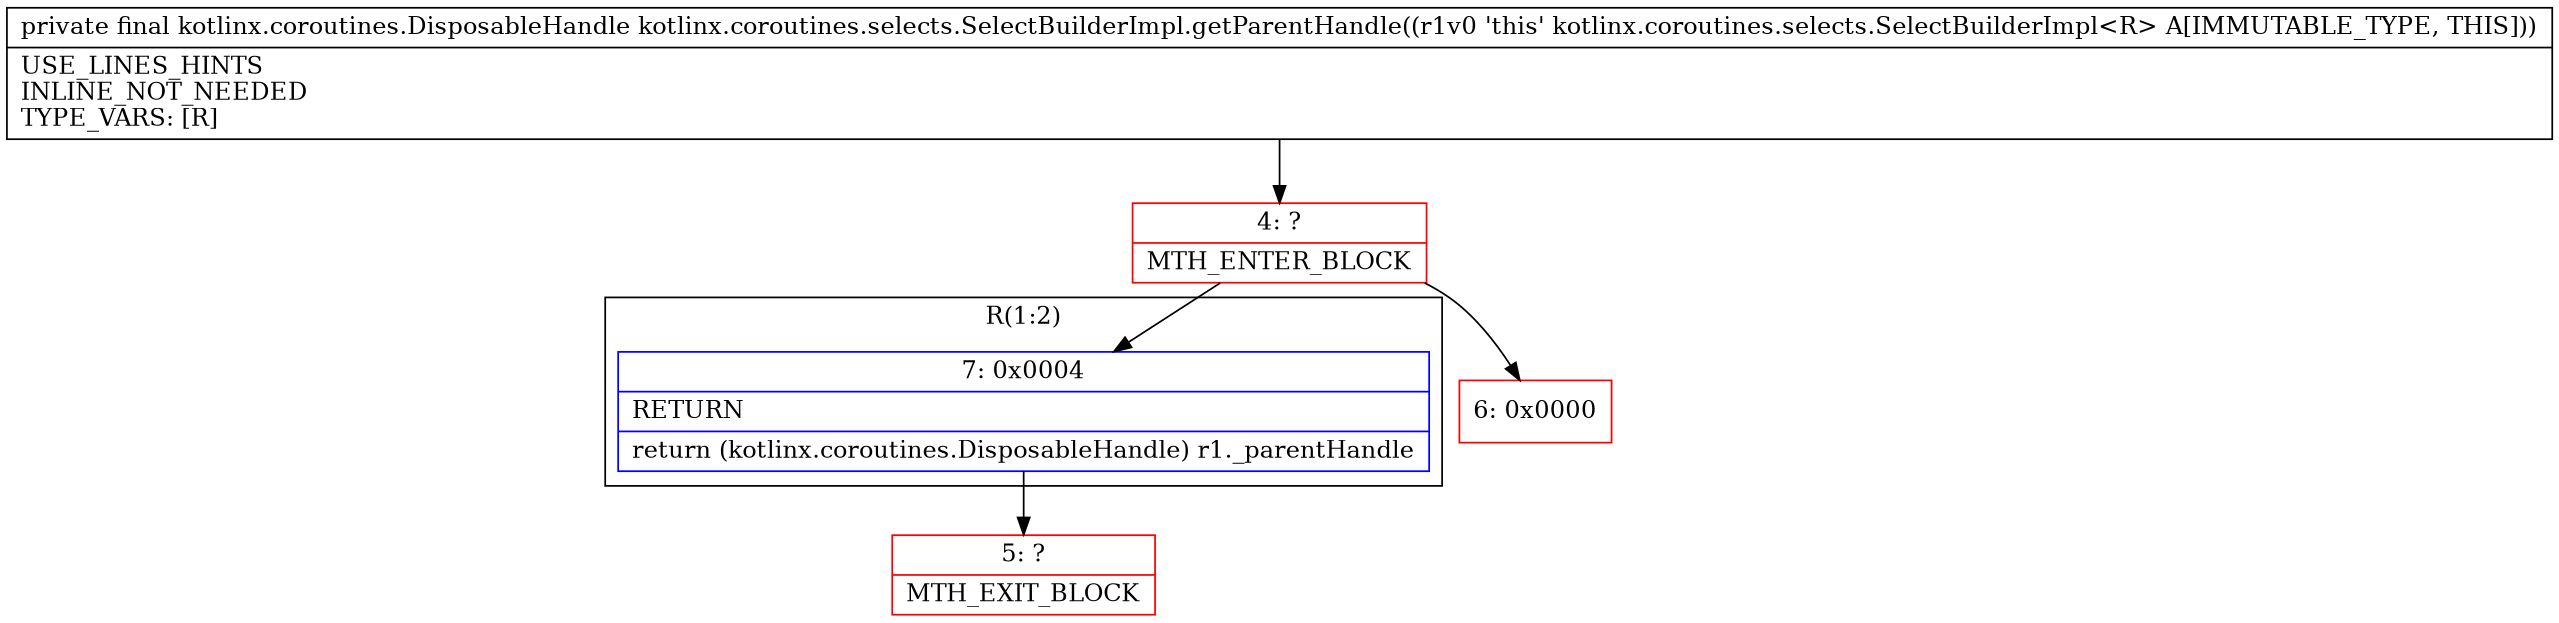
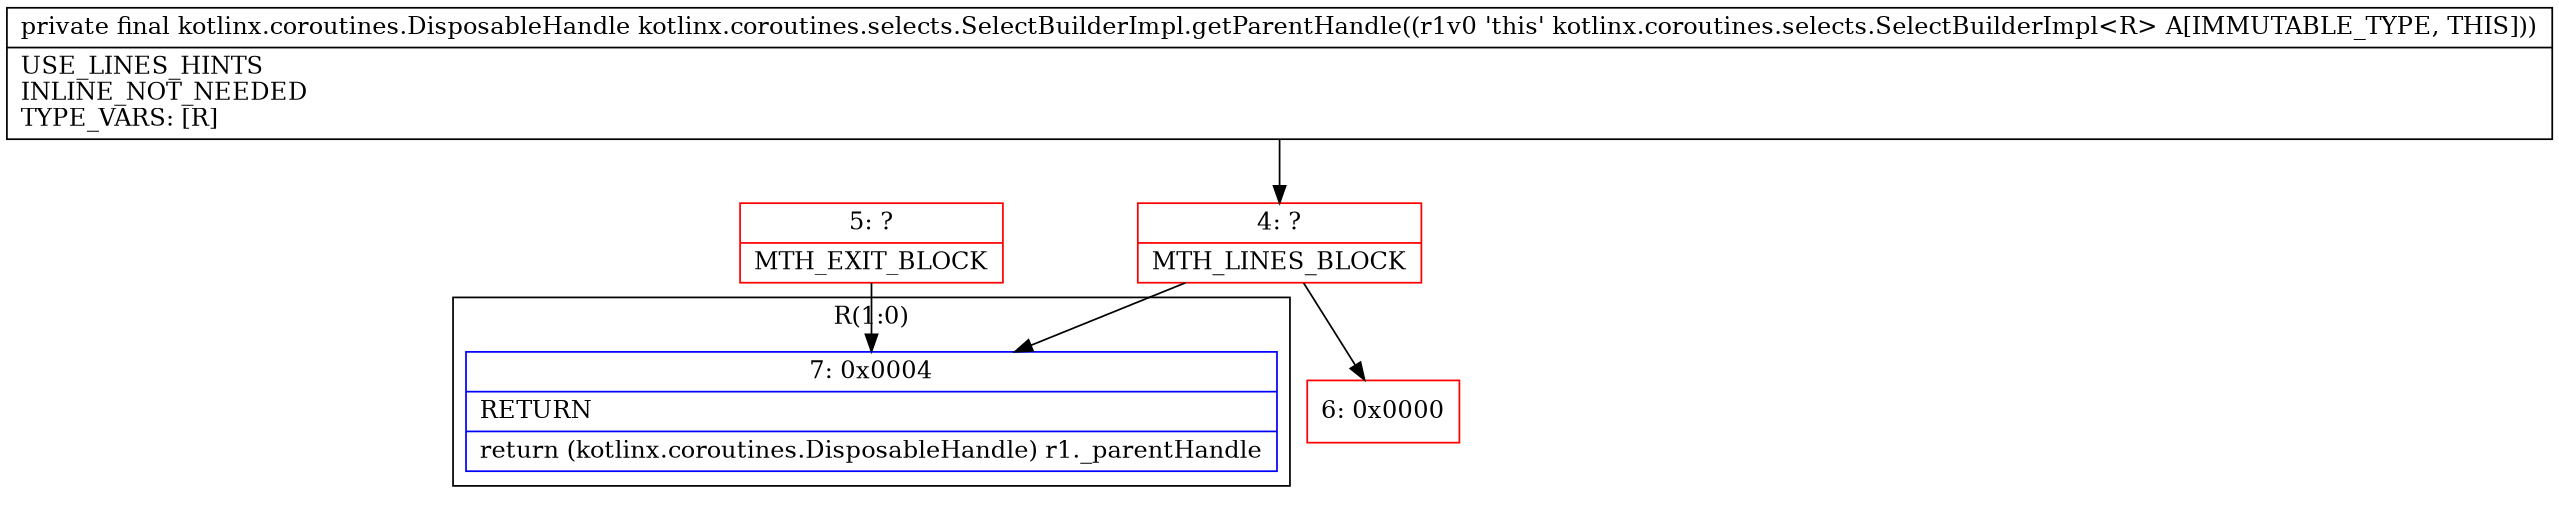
(1280, 262) -> (1280, 262)
(1024, 317) -> (872, 317)
(1024, 497) -> (872, 309)
